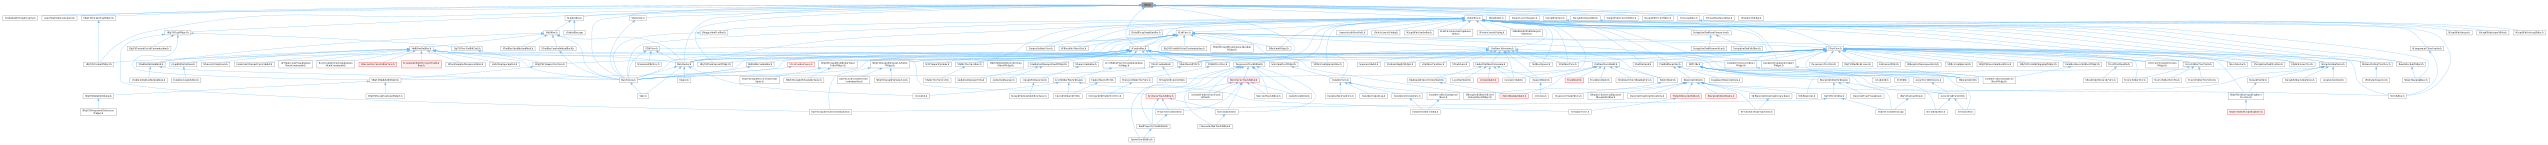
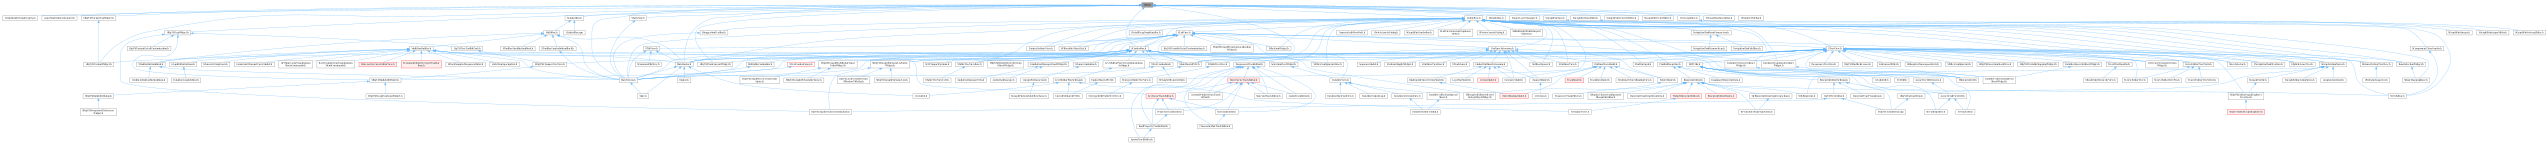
(854, 80) -> (854, 80)
